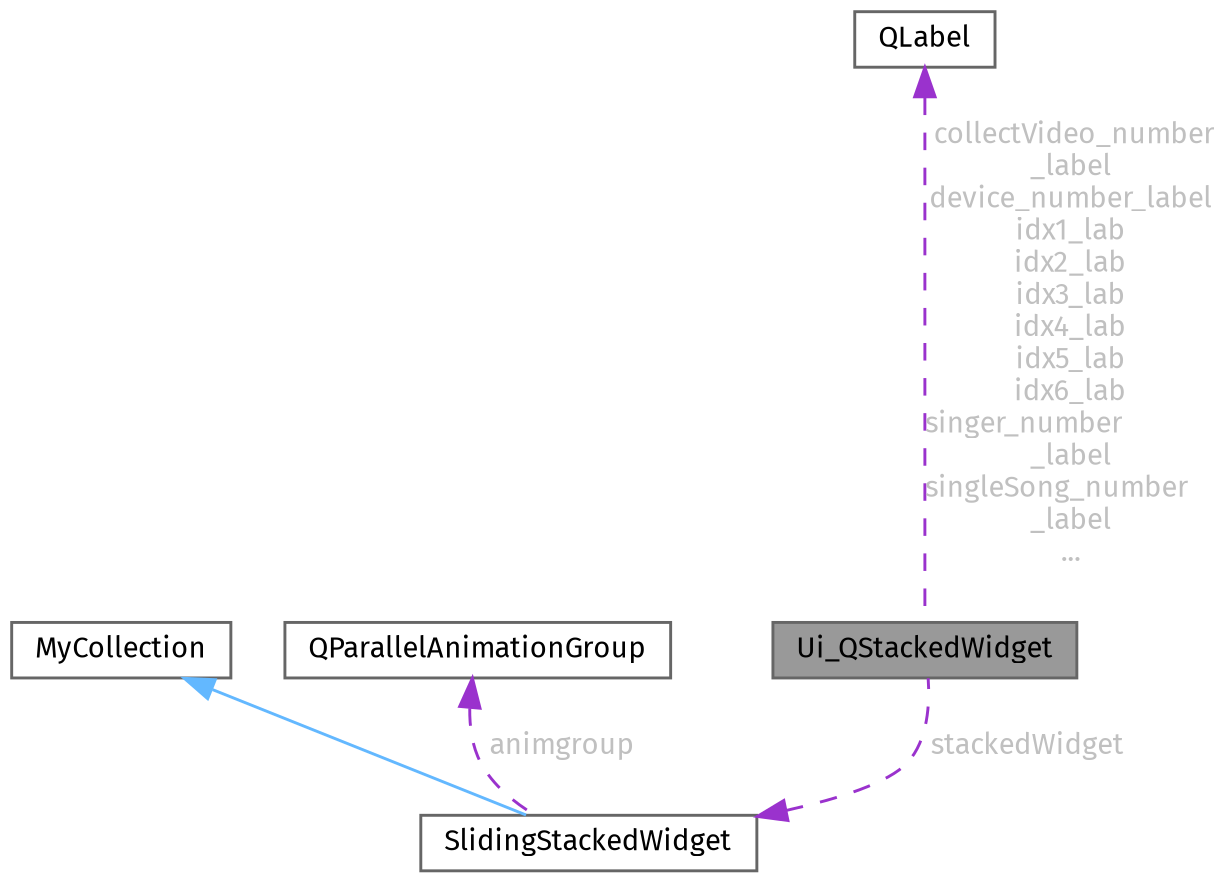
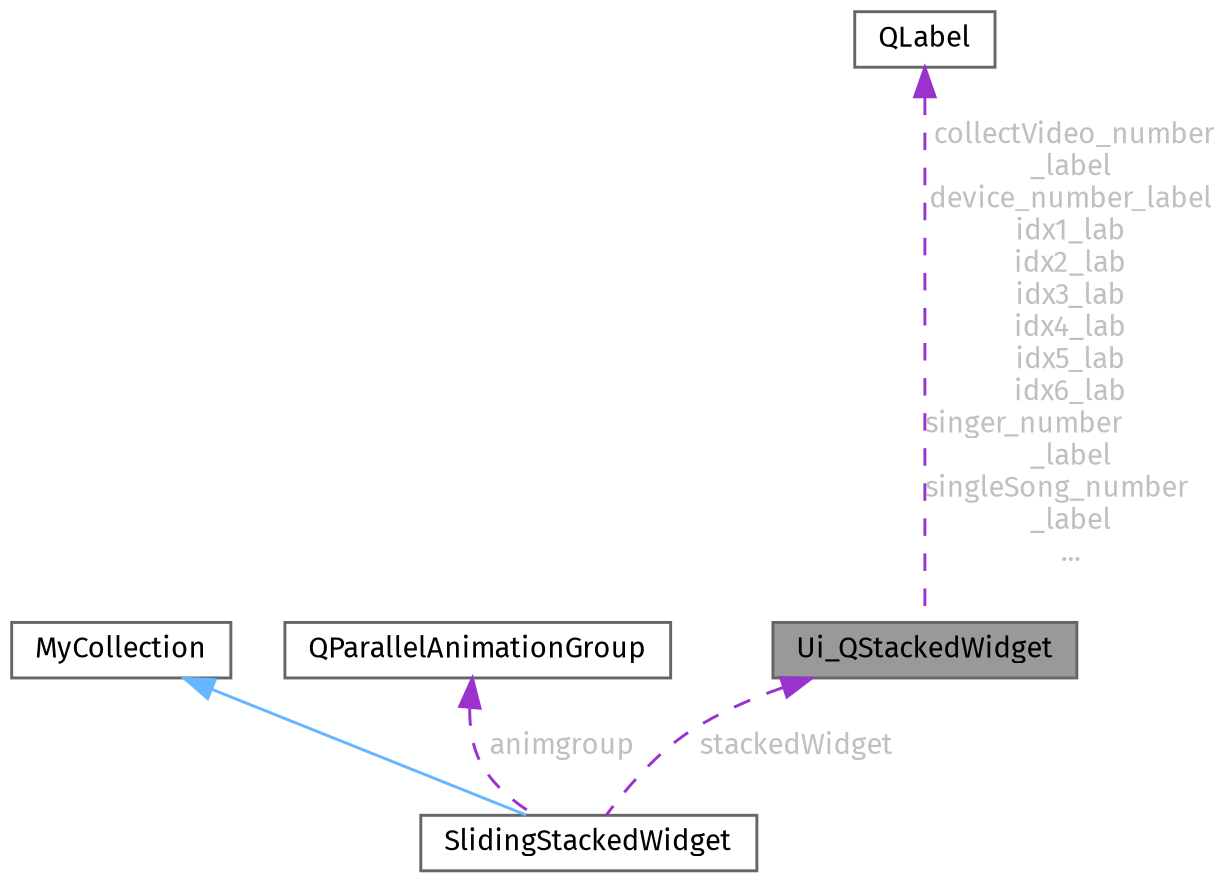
(890, 775) -> (683, 736)
